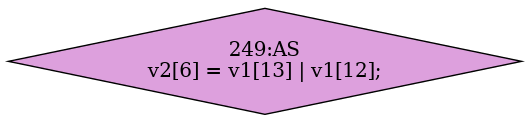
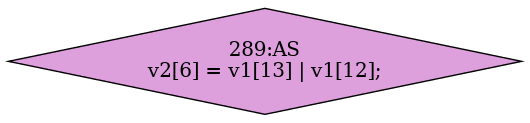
(265, 61) -> (265, 61)
